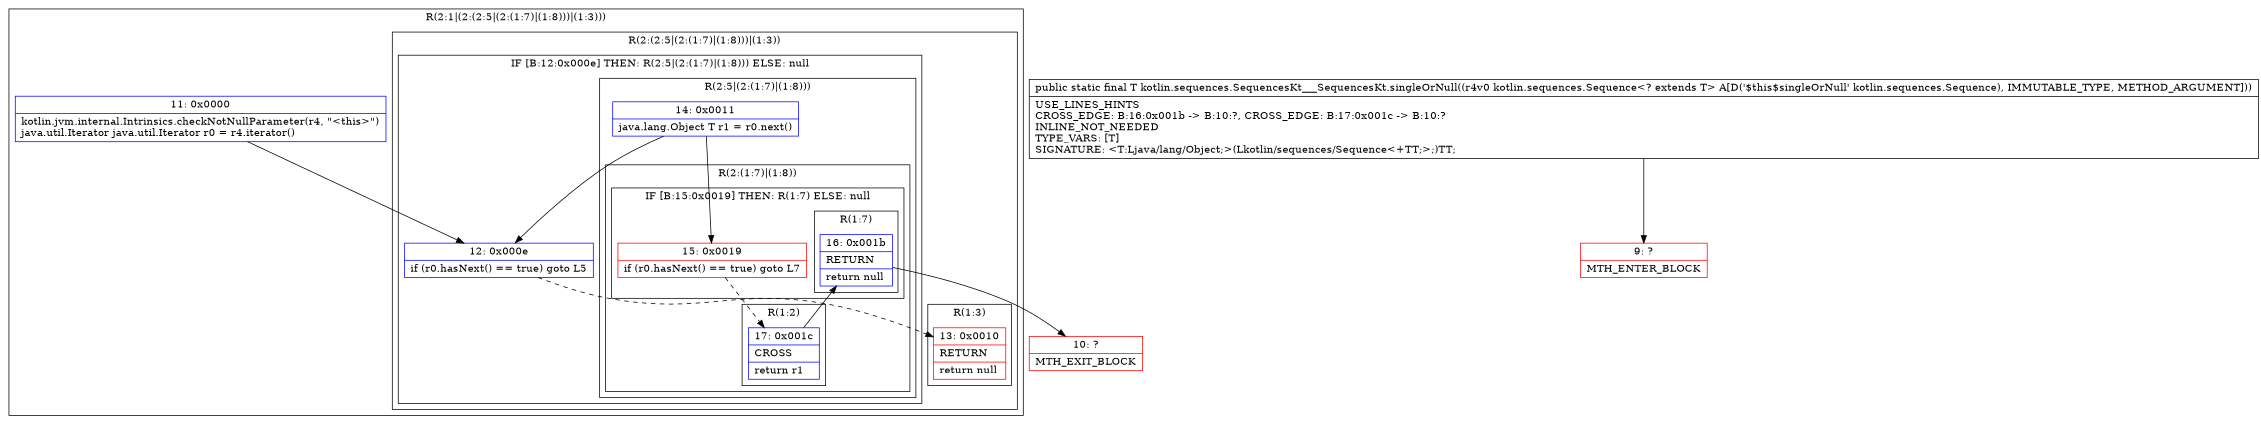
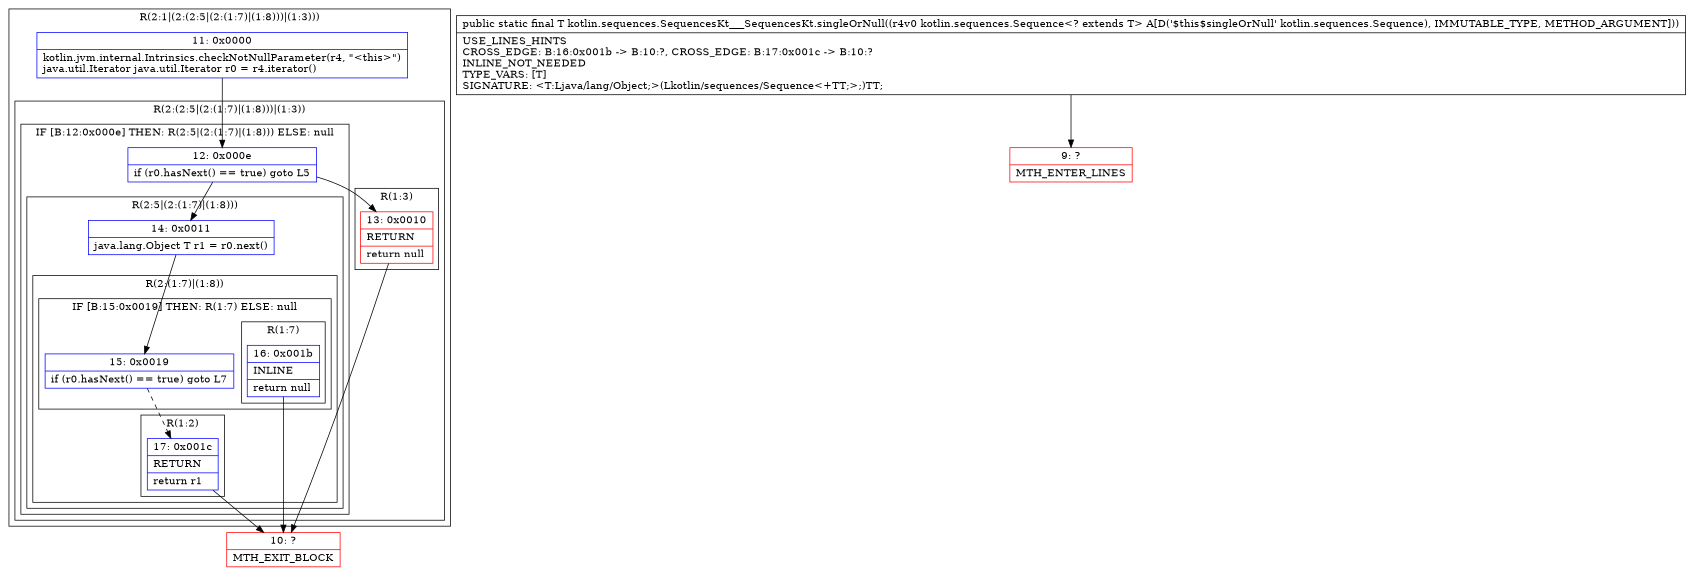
(587, 180) -> (201, 202)
(712, 260) -> (139, 371)
(850, 260) -> (274, 371)
(1644, 268) -> (1071, 173)
(693, 303) -> (344, 187)
(818, 310) -> (235, 509)
(774, 353) -> (178, 464)
none -> (355, 362)
